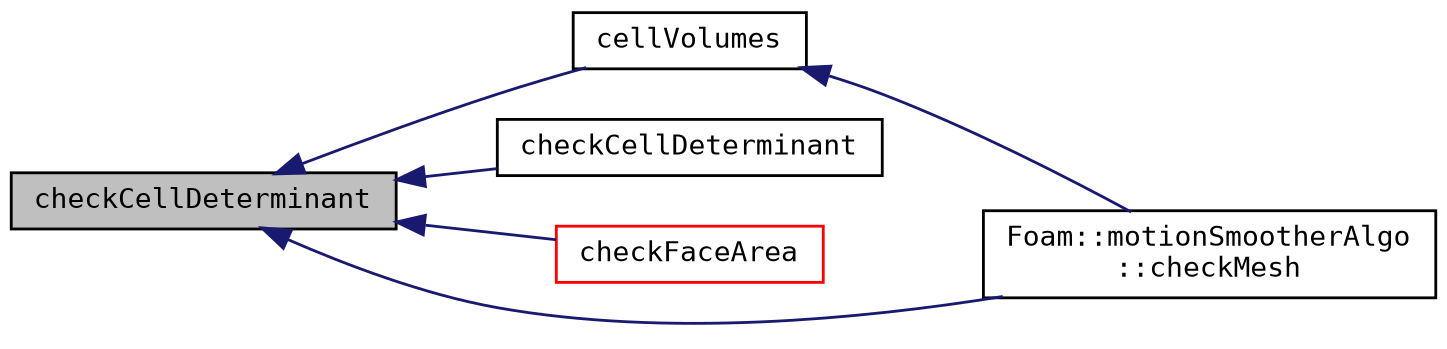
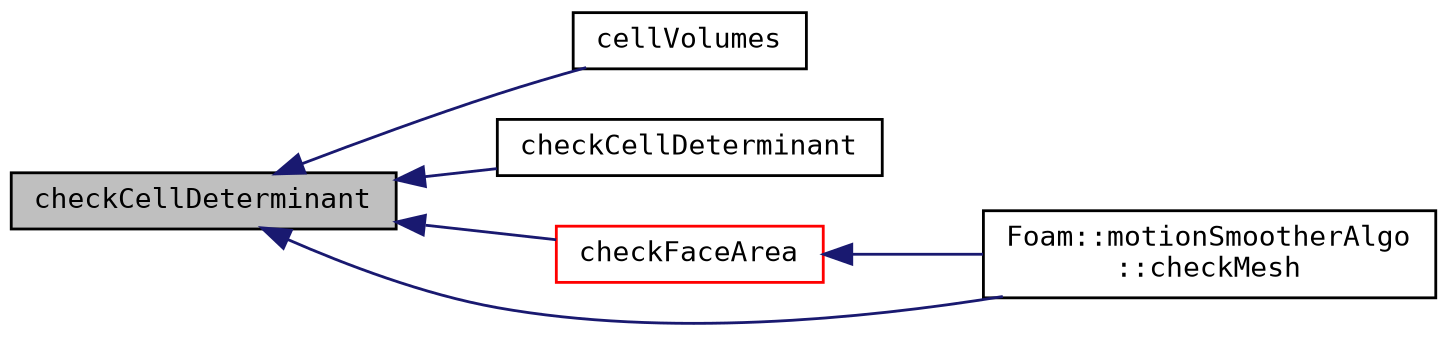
(983, 137) -> (918, 254)
